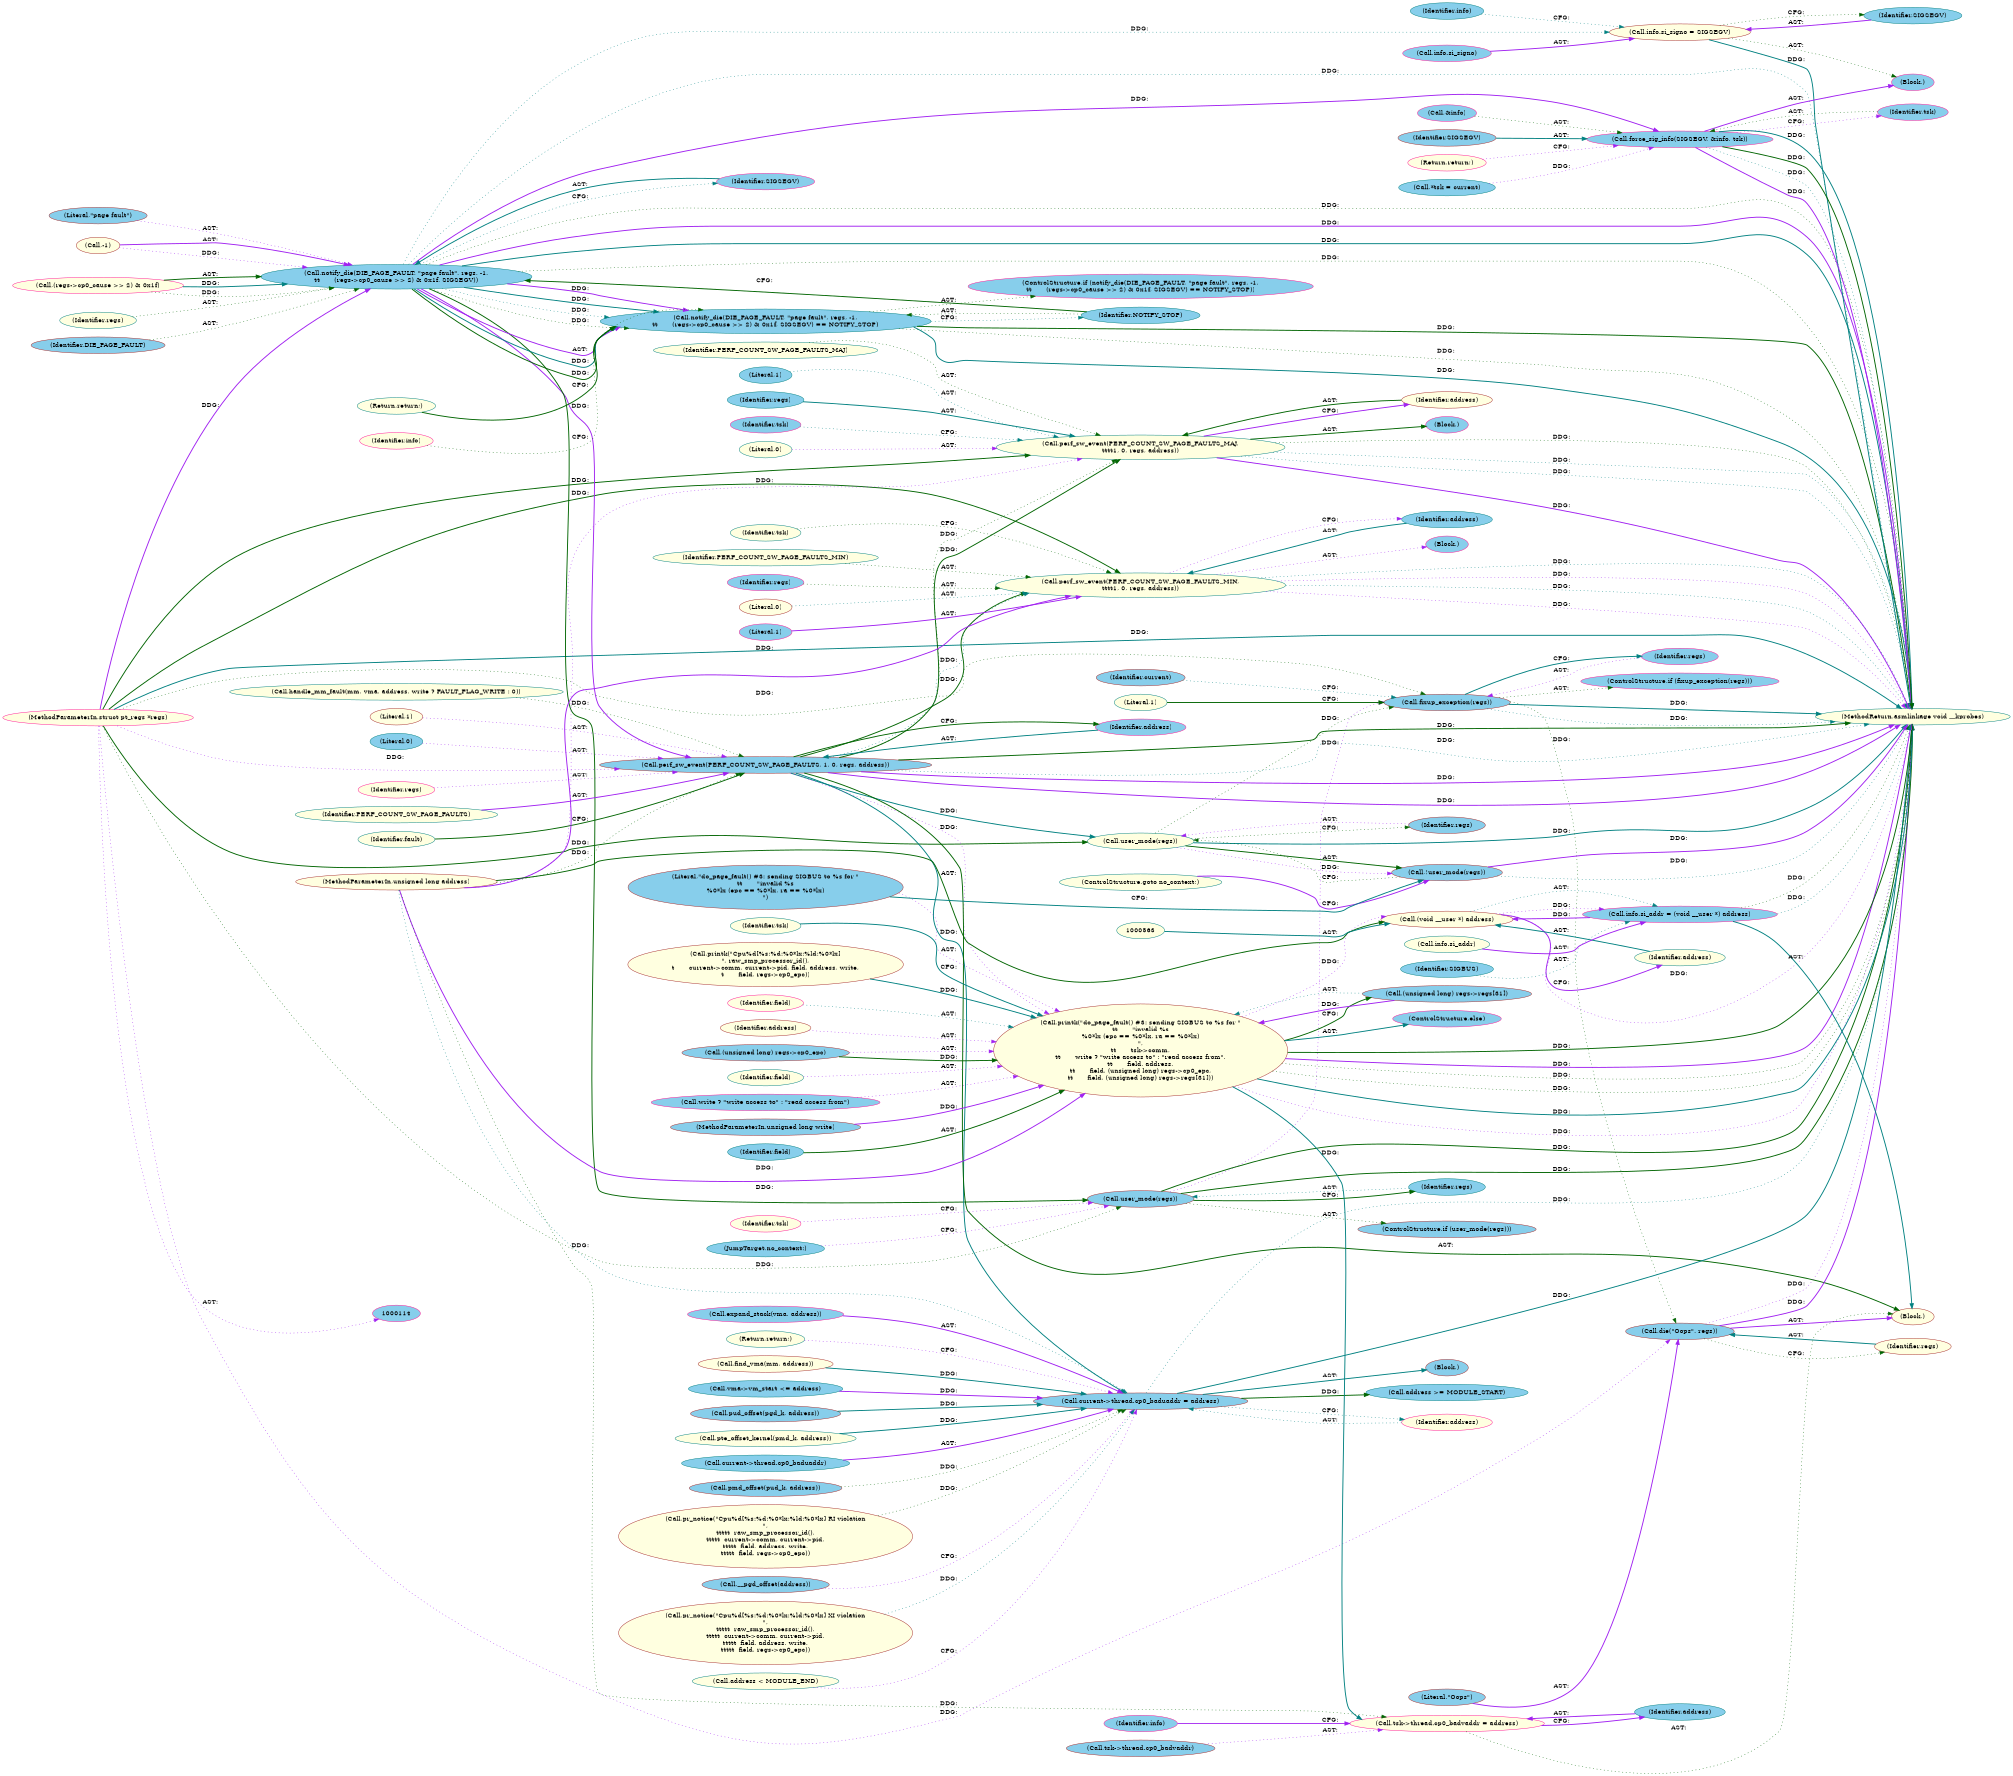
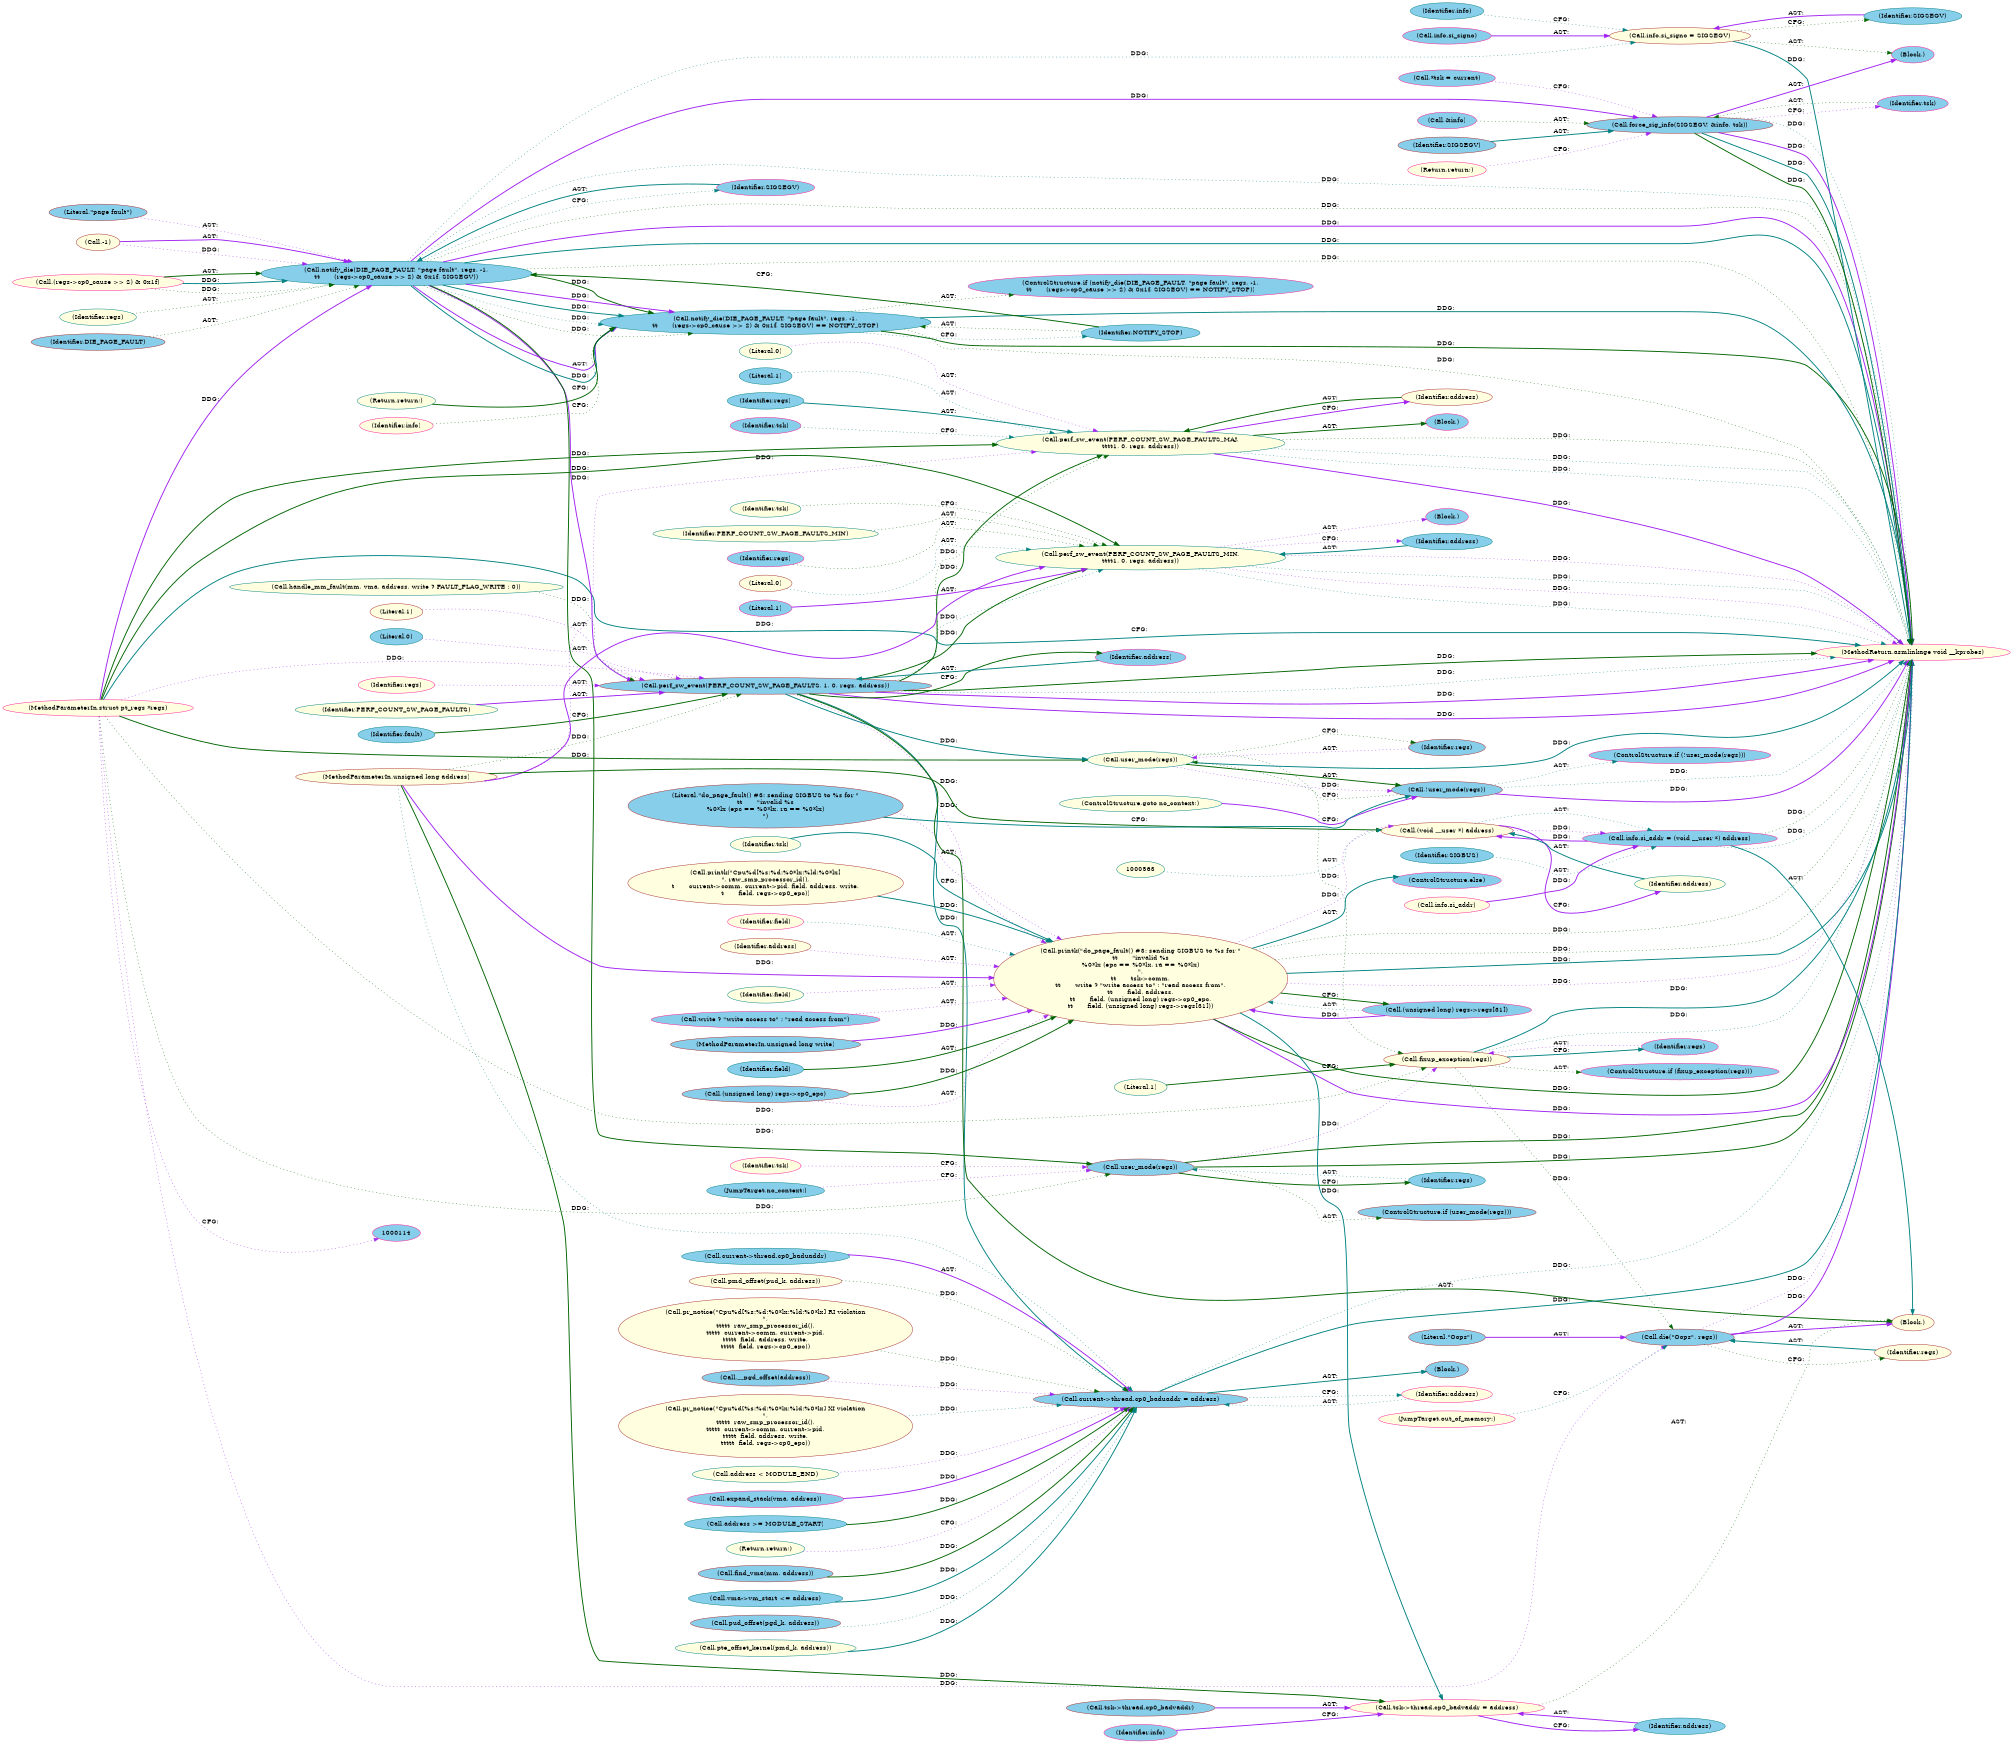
(1680, 139) -> (1680, 125)
(1563, 166) -> (1563, 87)
(1447, 188) -> (1447, 78)
(766, 350) -> none
(1141, 632) -> (1141, 630)
(1141, 678) -> none
(1447, 702) -> (1447, 1060)
(1913, 717) -> (1913, 652)
none -> (1680, 755)
(396, 839) -> (396, 735)
(950, 873) -> (950, 781)
(1276, 935) -> (1280, 876)
(1447, 944) -> (1447, 905)
(1563, 948) -> (1563, 881)
(1447, 994) -> (1447, 1010)
(1748, 994) -> none
(212, 1302) -> (212, 1222)
(950, 1326) -> (950, 1477)
(766, 1364) -> (766, 1574)
(954, 1379) -> (996, 1528)
(938, 1395) -> (1005, 1544)
(1303, 1397) -> (994, 1488)
(937, 1408) -> (1011, 1562)
none -> (1447, 1419)
(766, 1488) -> (766, 1281)
(950, 1556) -> (950, 1384)
(950, 1651) -> (950, 1453)
(594, 1660) -> (583, 1600)
(1291, 1738) -> (1280, 1708)
